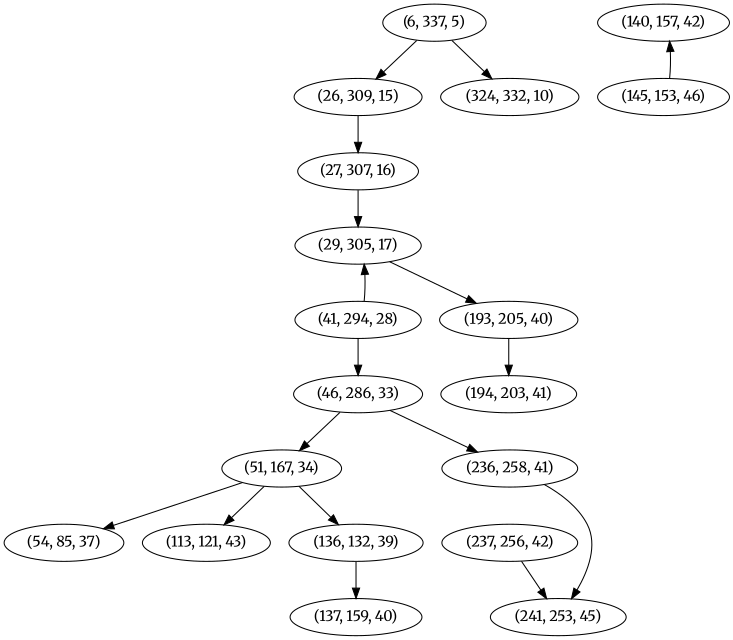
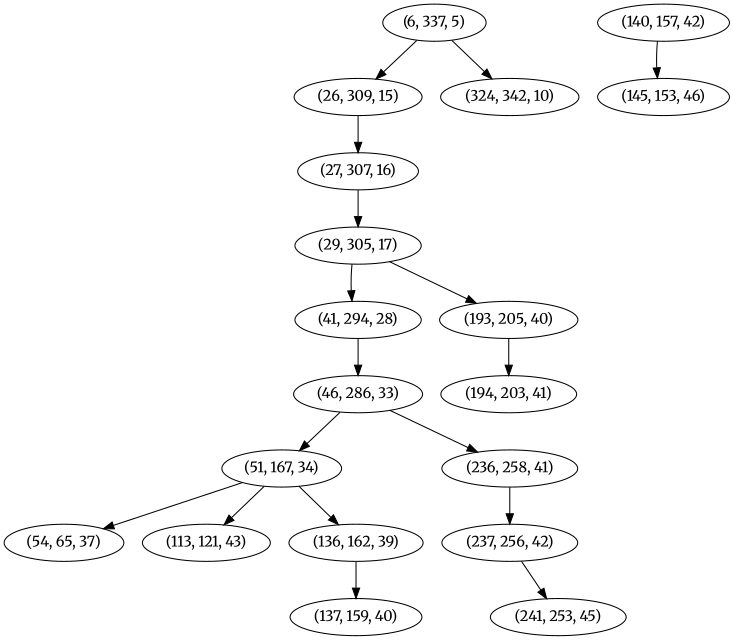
(670, 65) -> (657, 54)
(510, 97) -> (510, 97)
(365, 288) -> (351, 277)
(589, 529) -> (510, 501)
(64, 543) -> (64, 543)
(356, 543) -> (356, 543)
